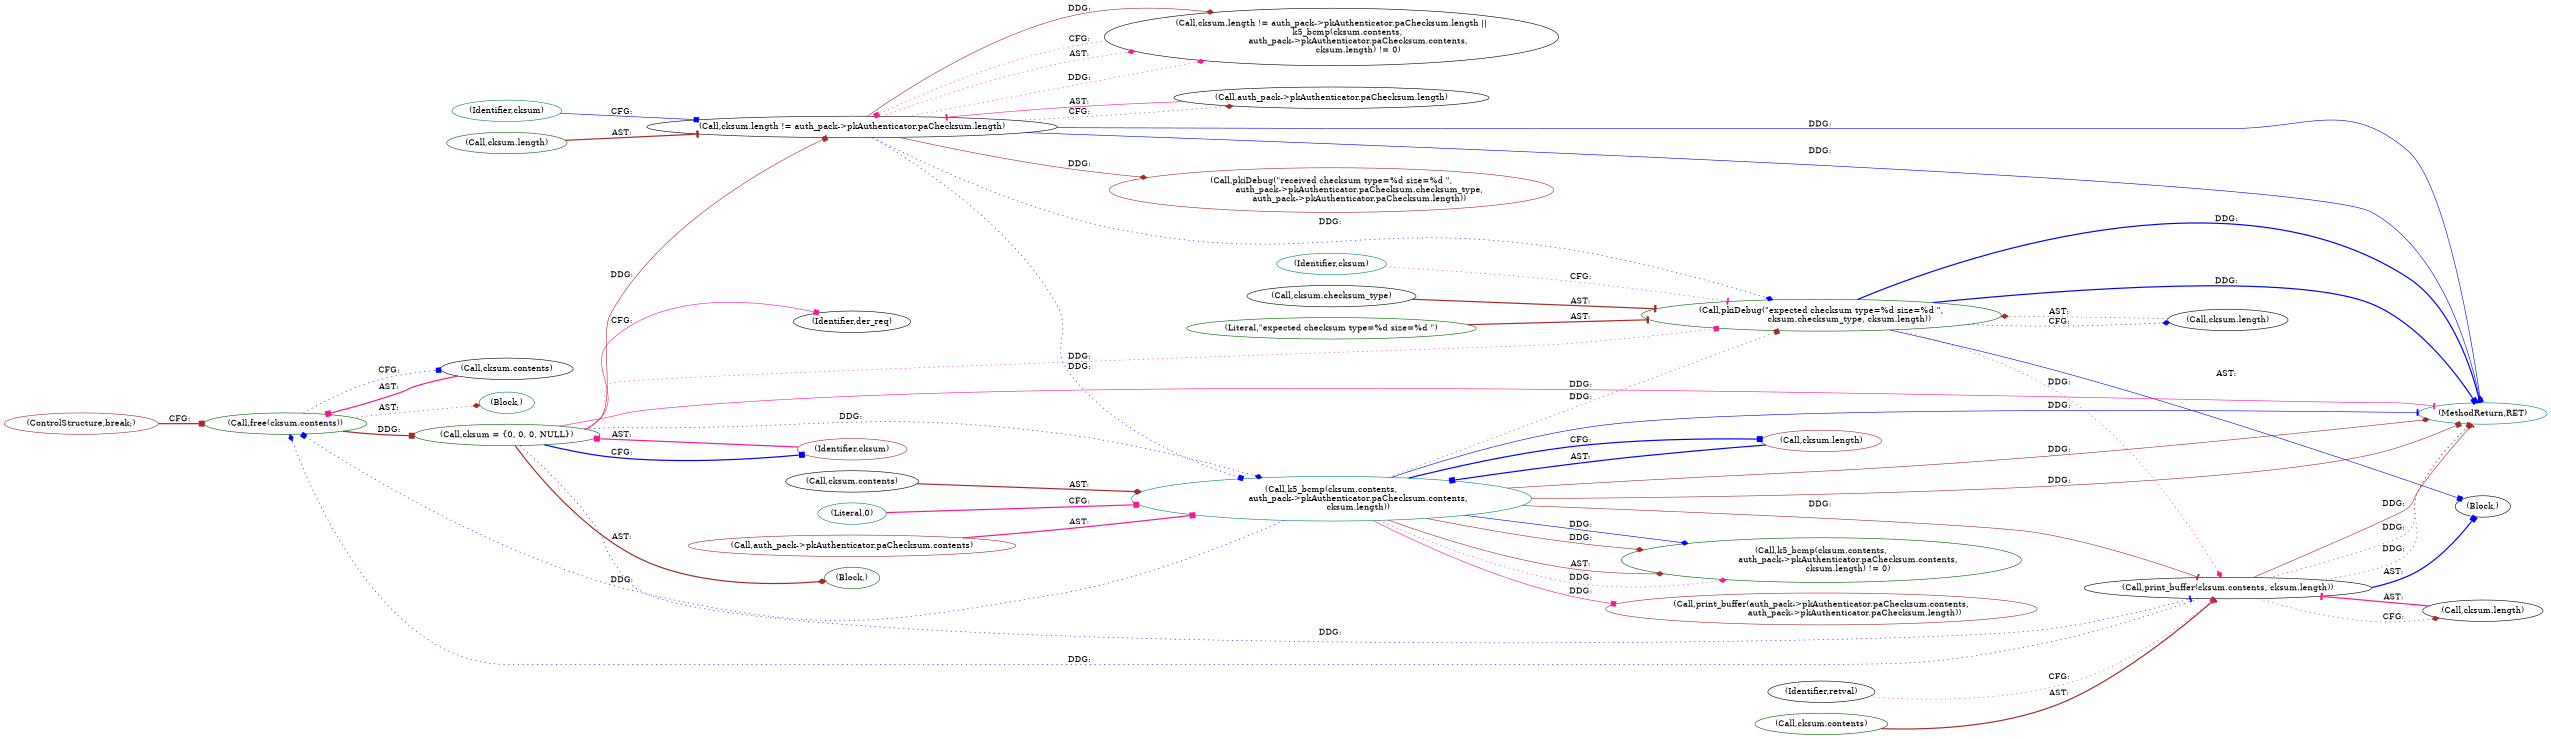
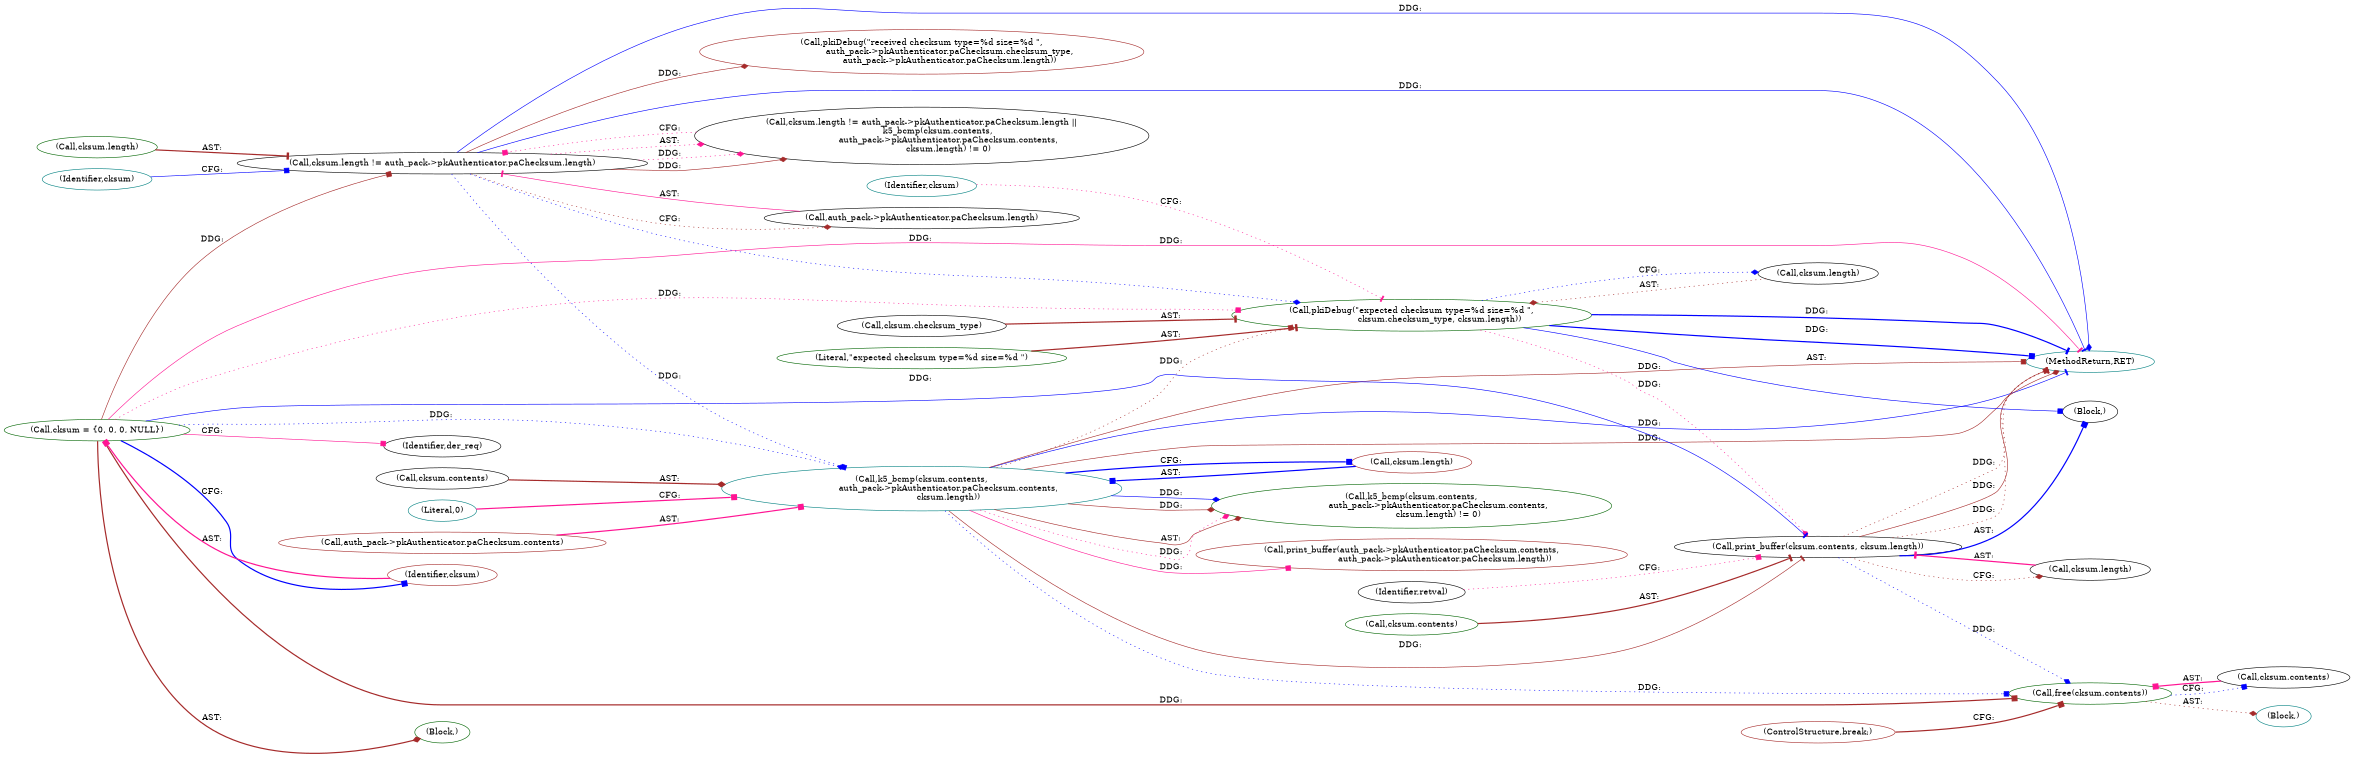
(375, 434) -> (1003, 705)
(1319, 642) -> (995, 398)
